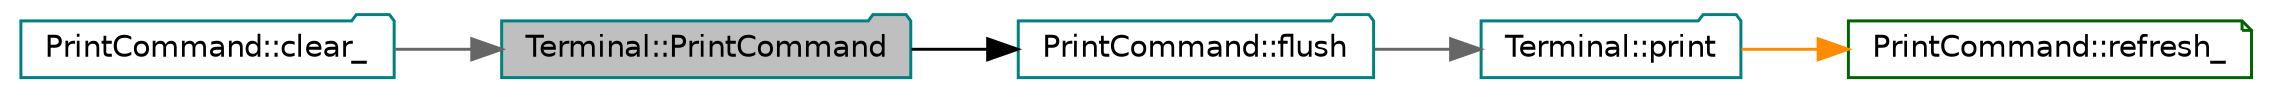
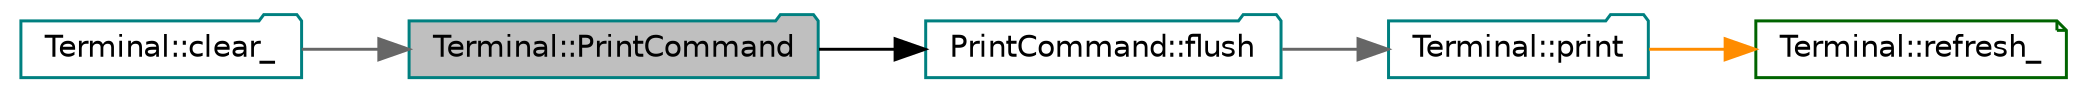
(208, 49) -> (161, 49)
(2050, 49) -> (1911, 49)
